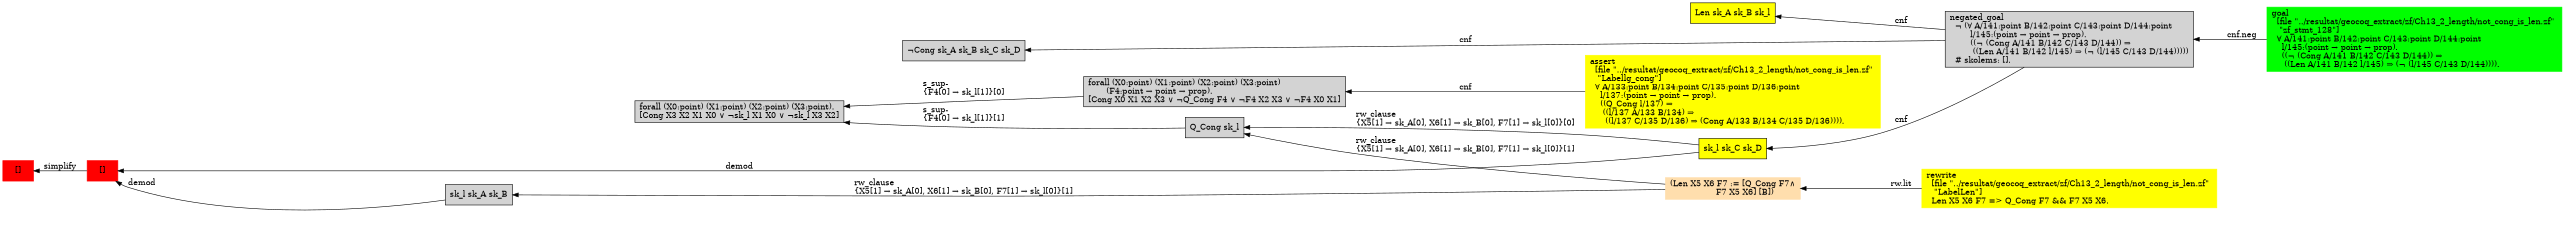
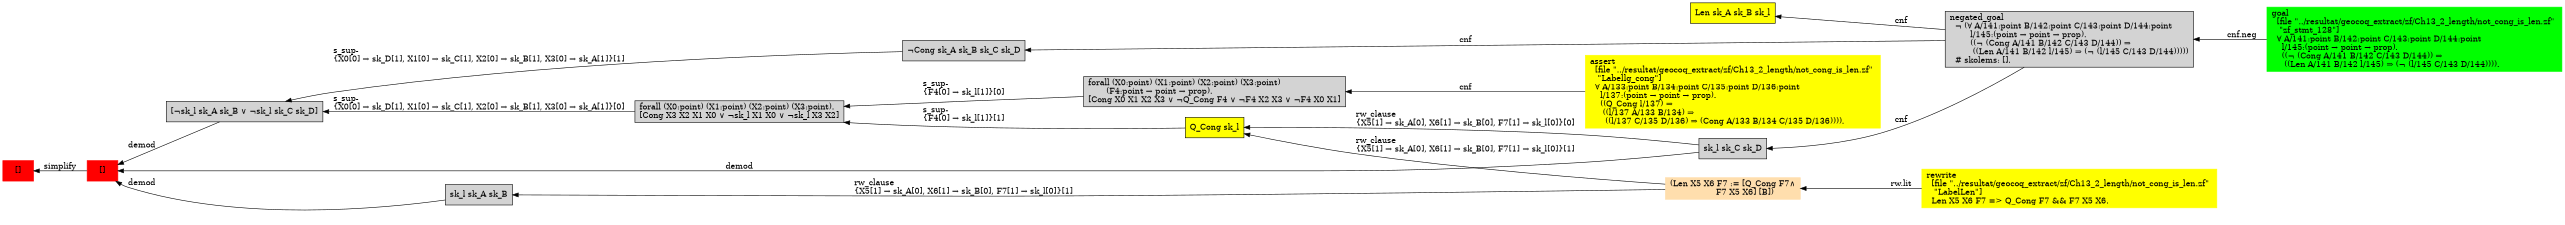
none -> (245, 112)
(1215, 128) -> (1215, 128)
(1733, 149) -> (1733, 149)
